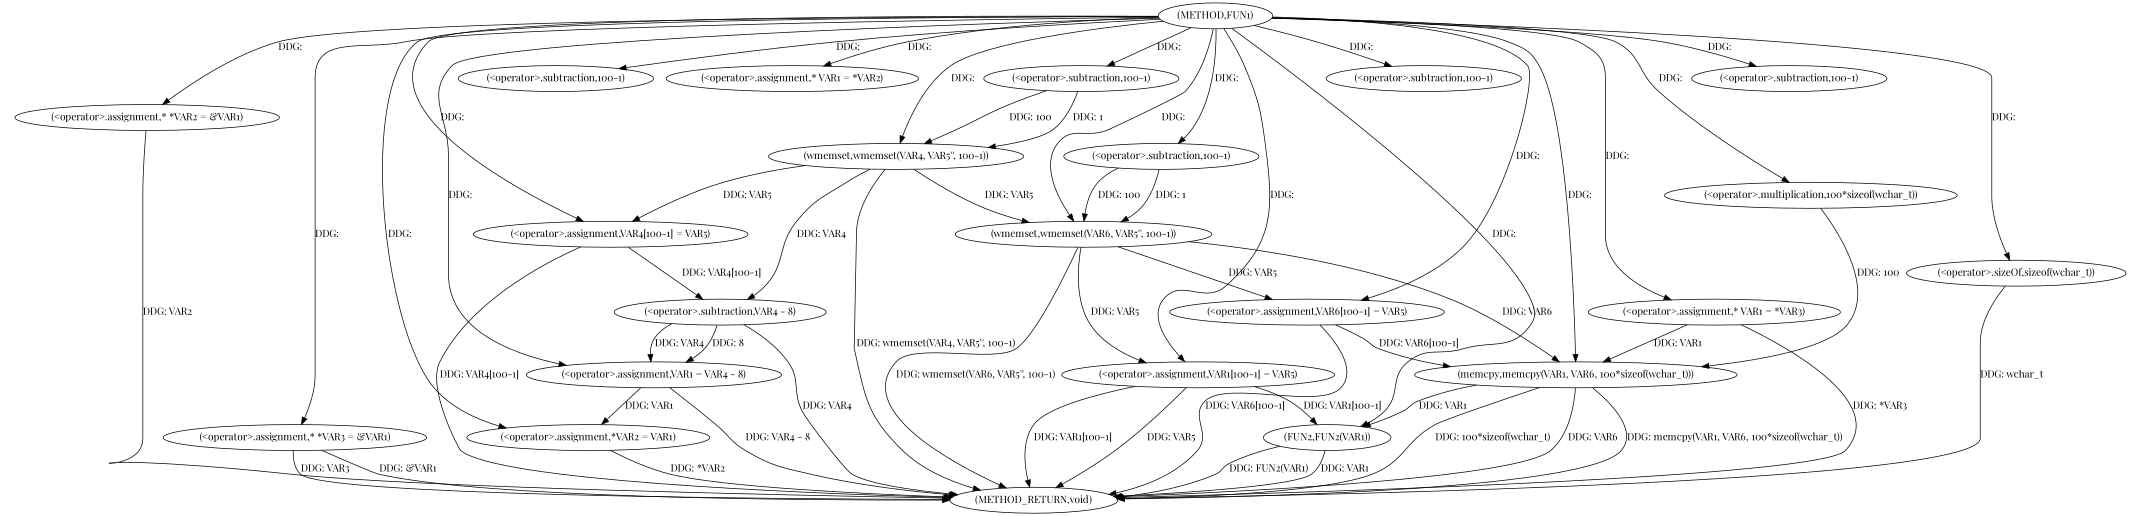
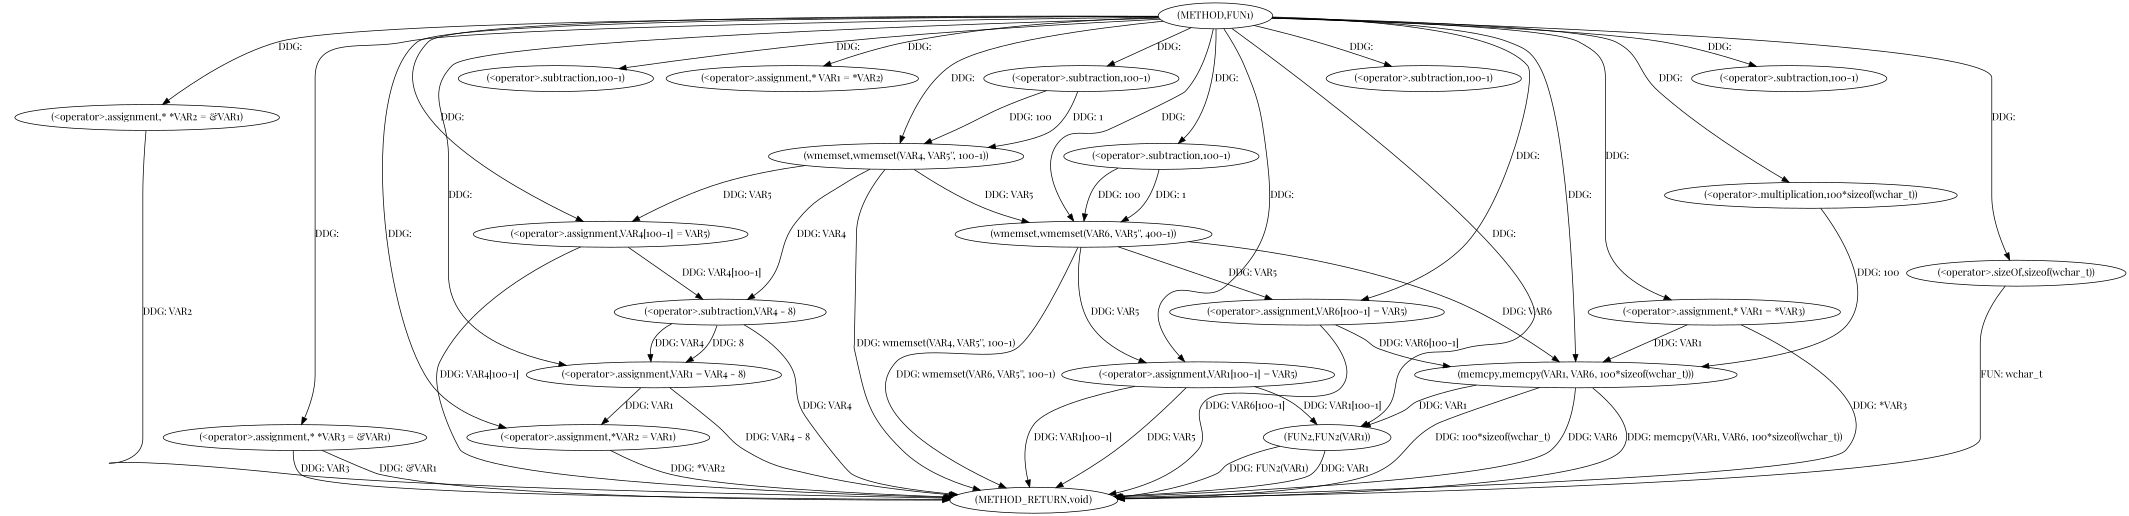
(1084, 234) -> (1084, 234)
(2012, 375) -> (2012, 375)
